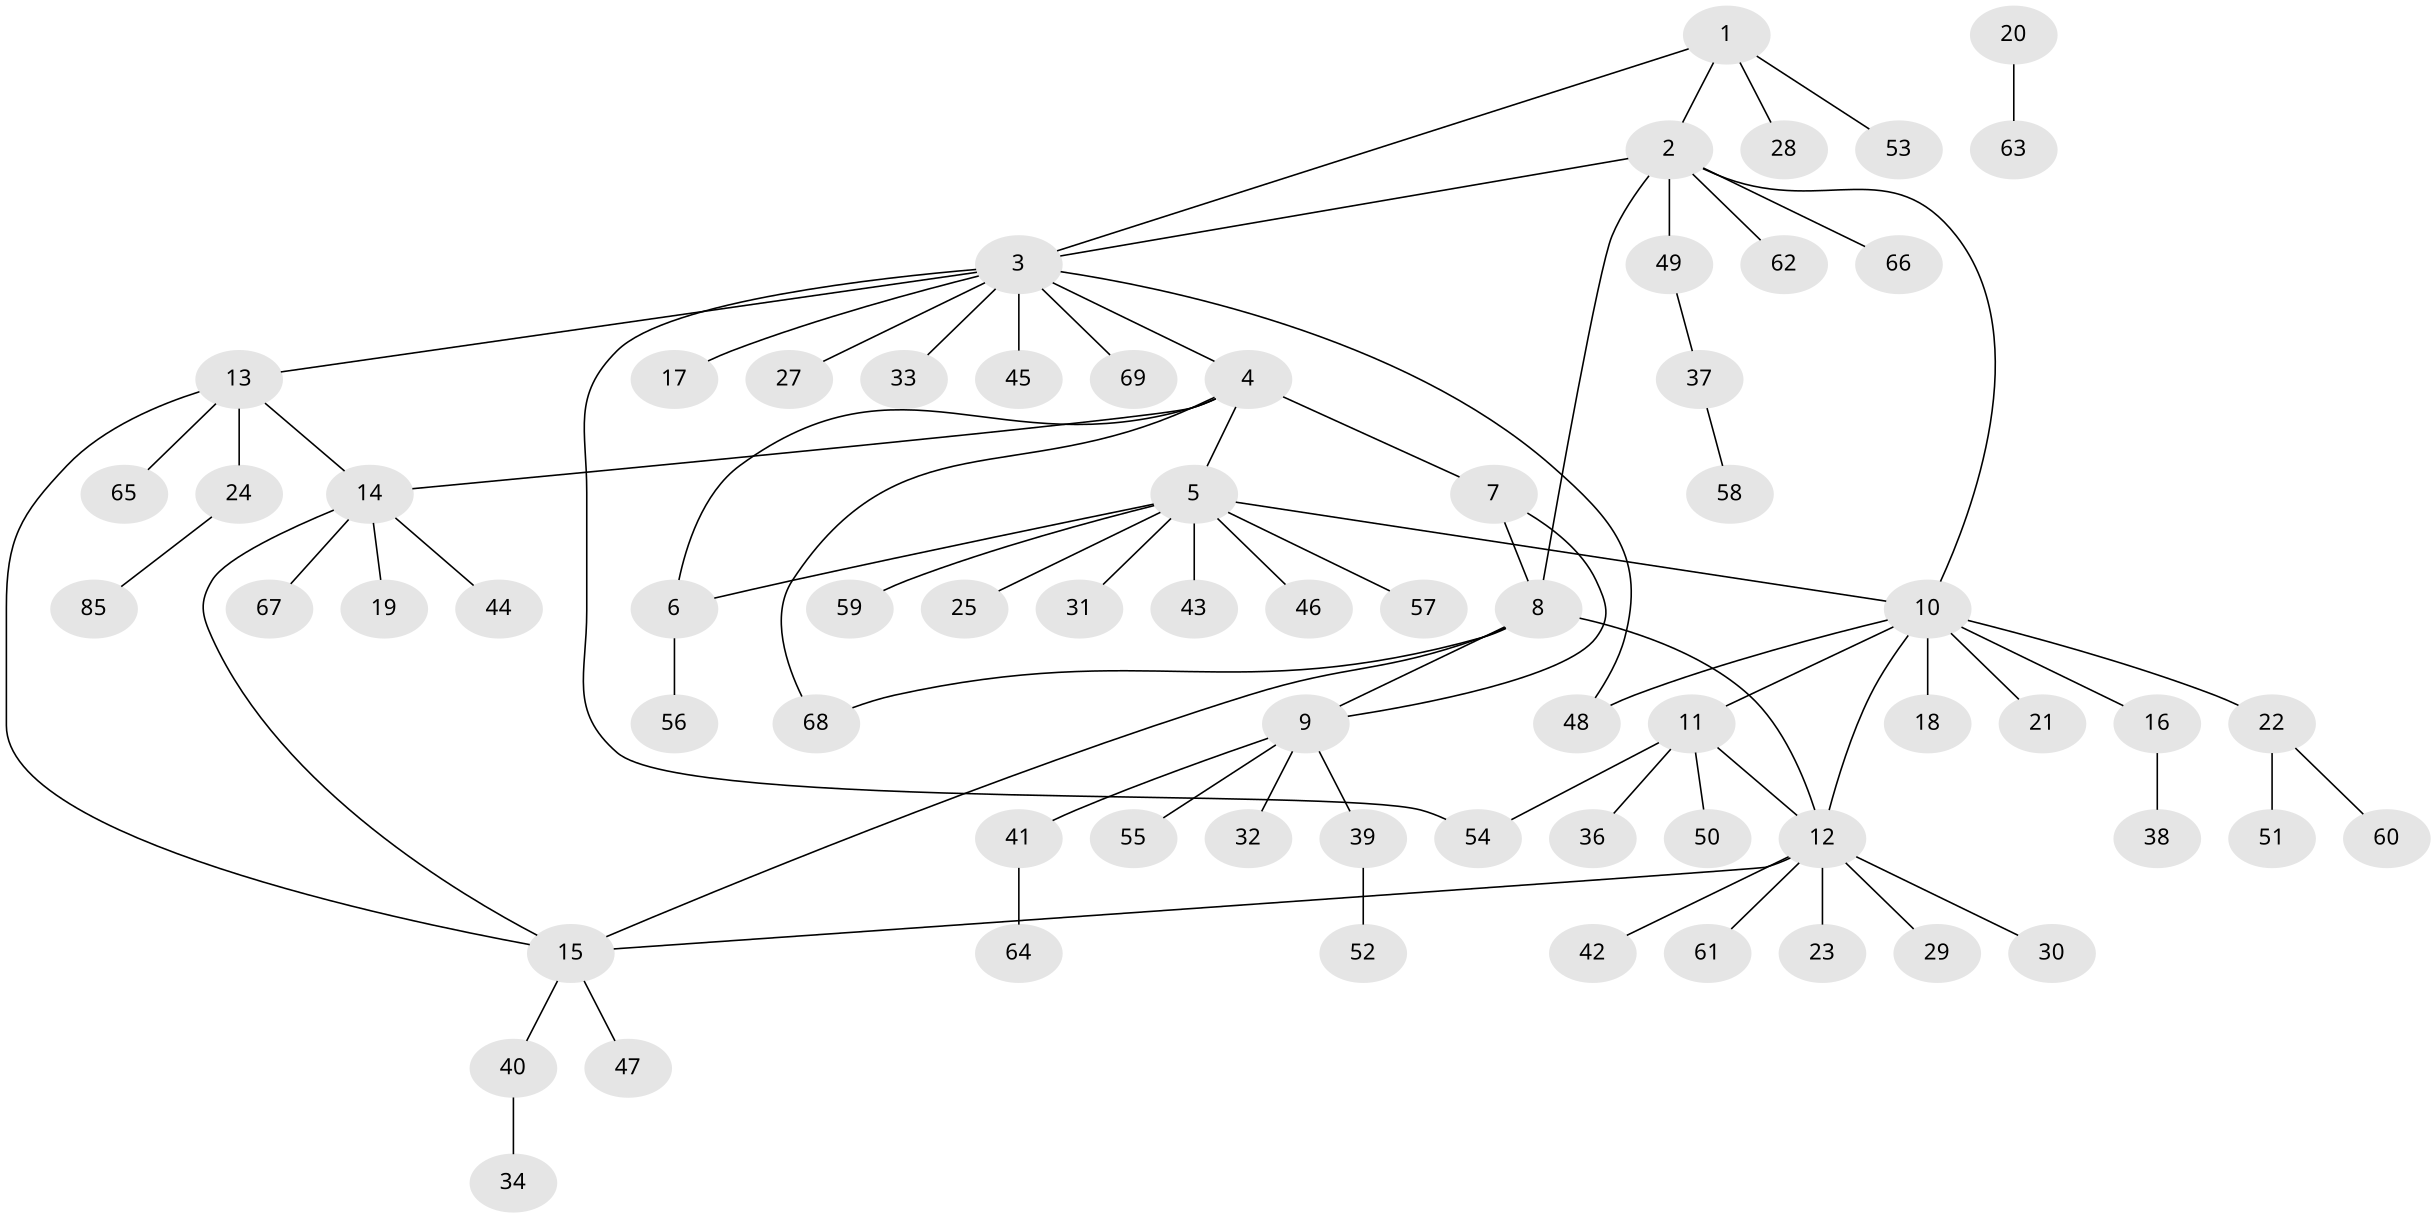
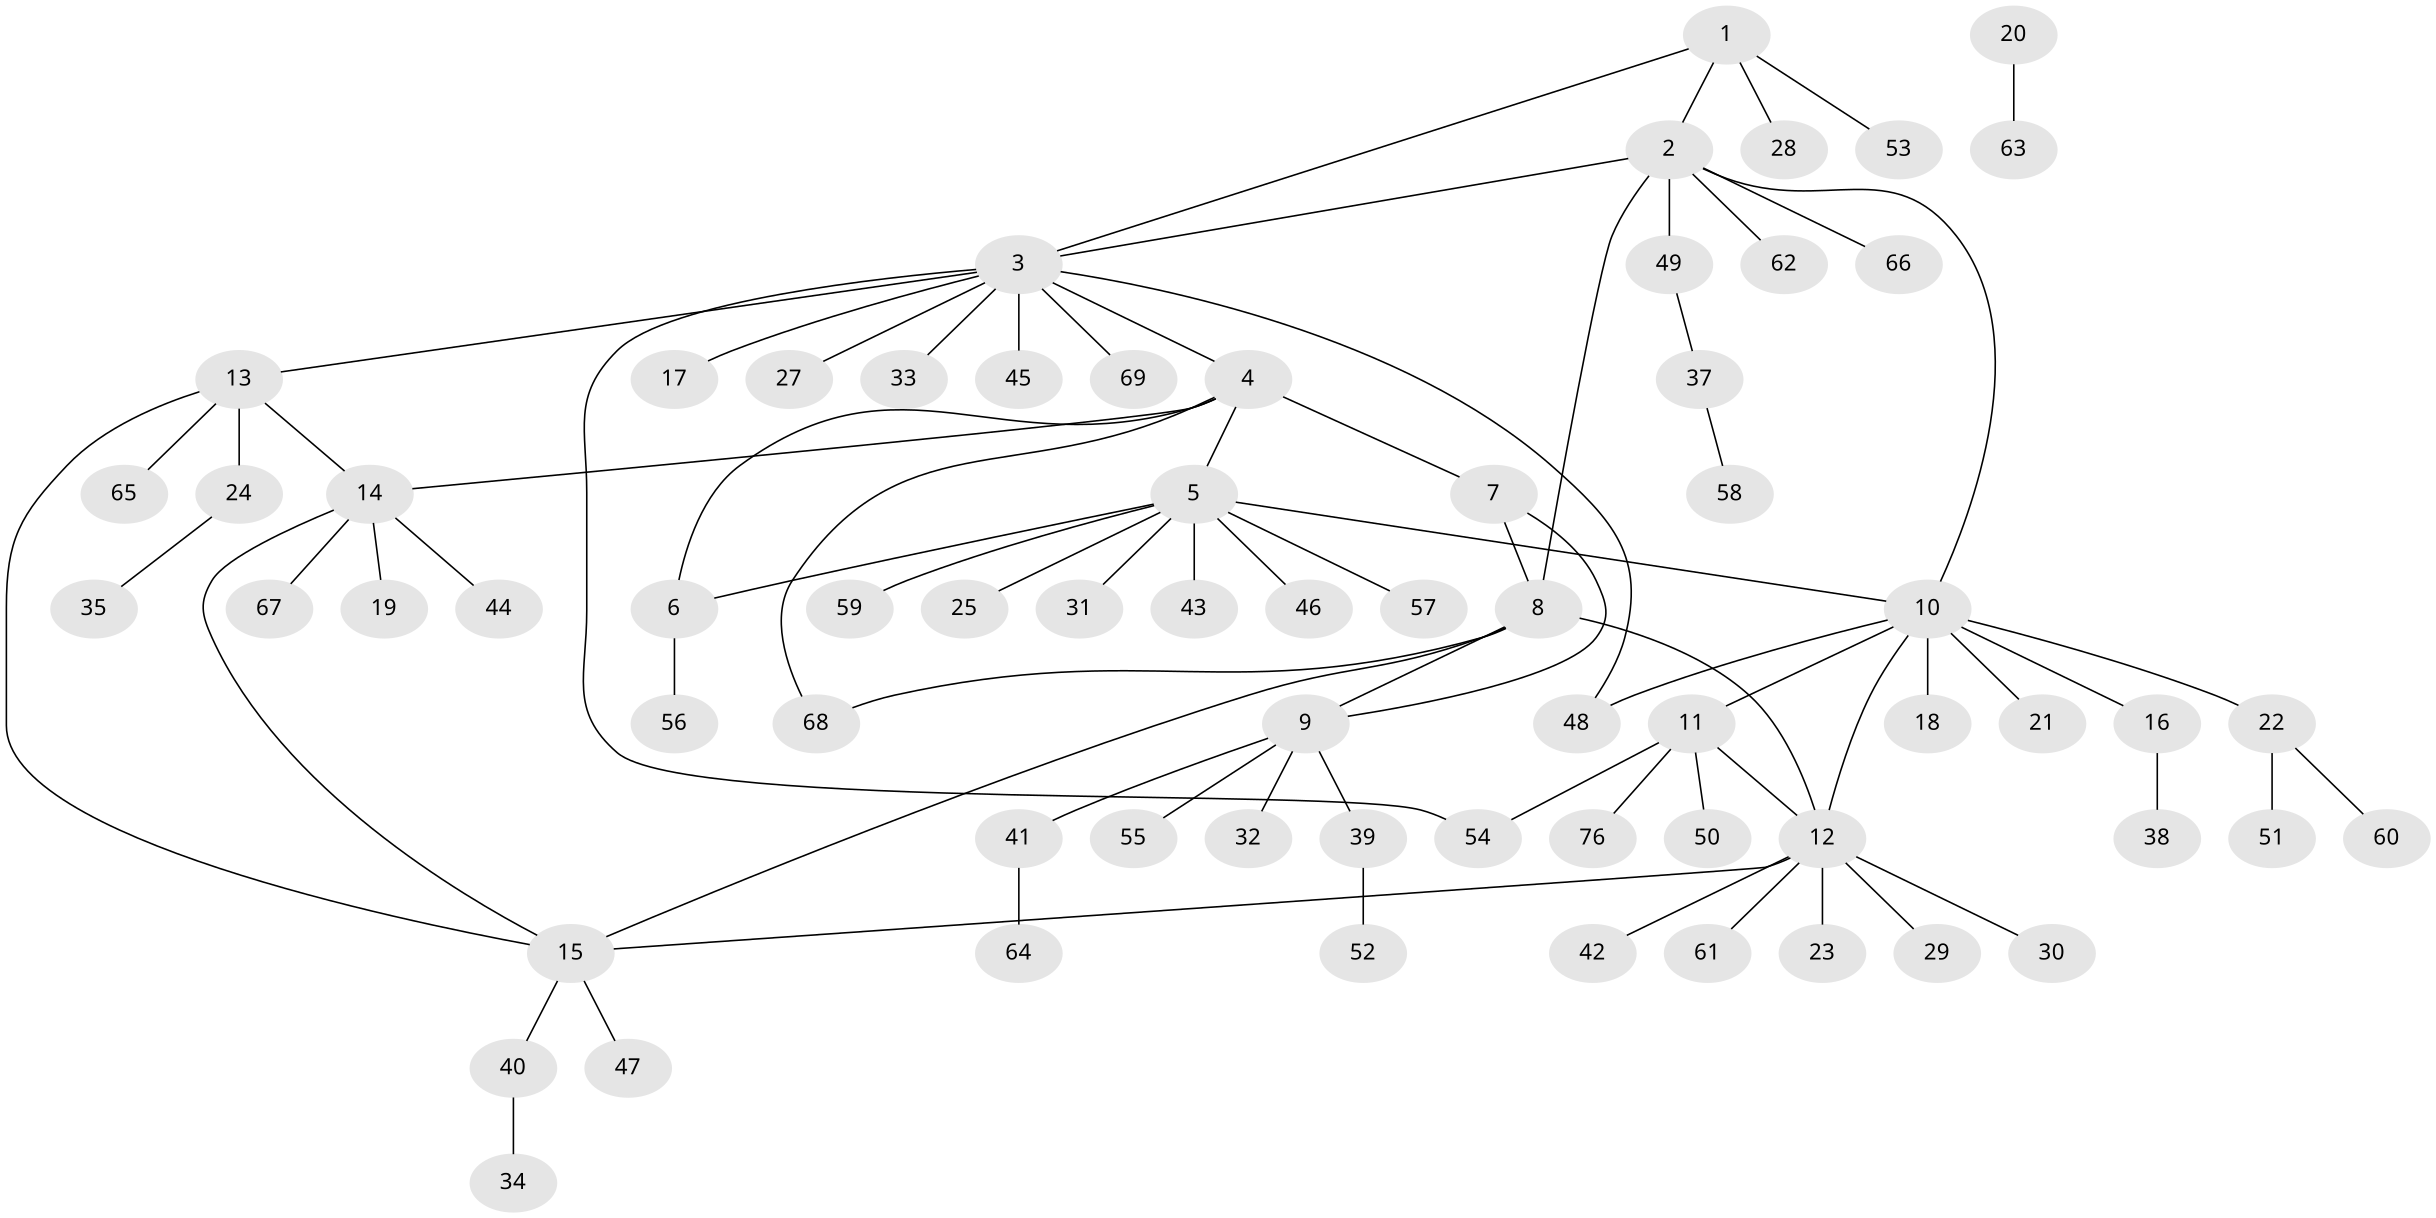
(94, 609) -> (94, 609)
(1593, 839) -> (1593, 839)
